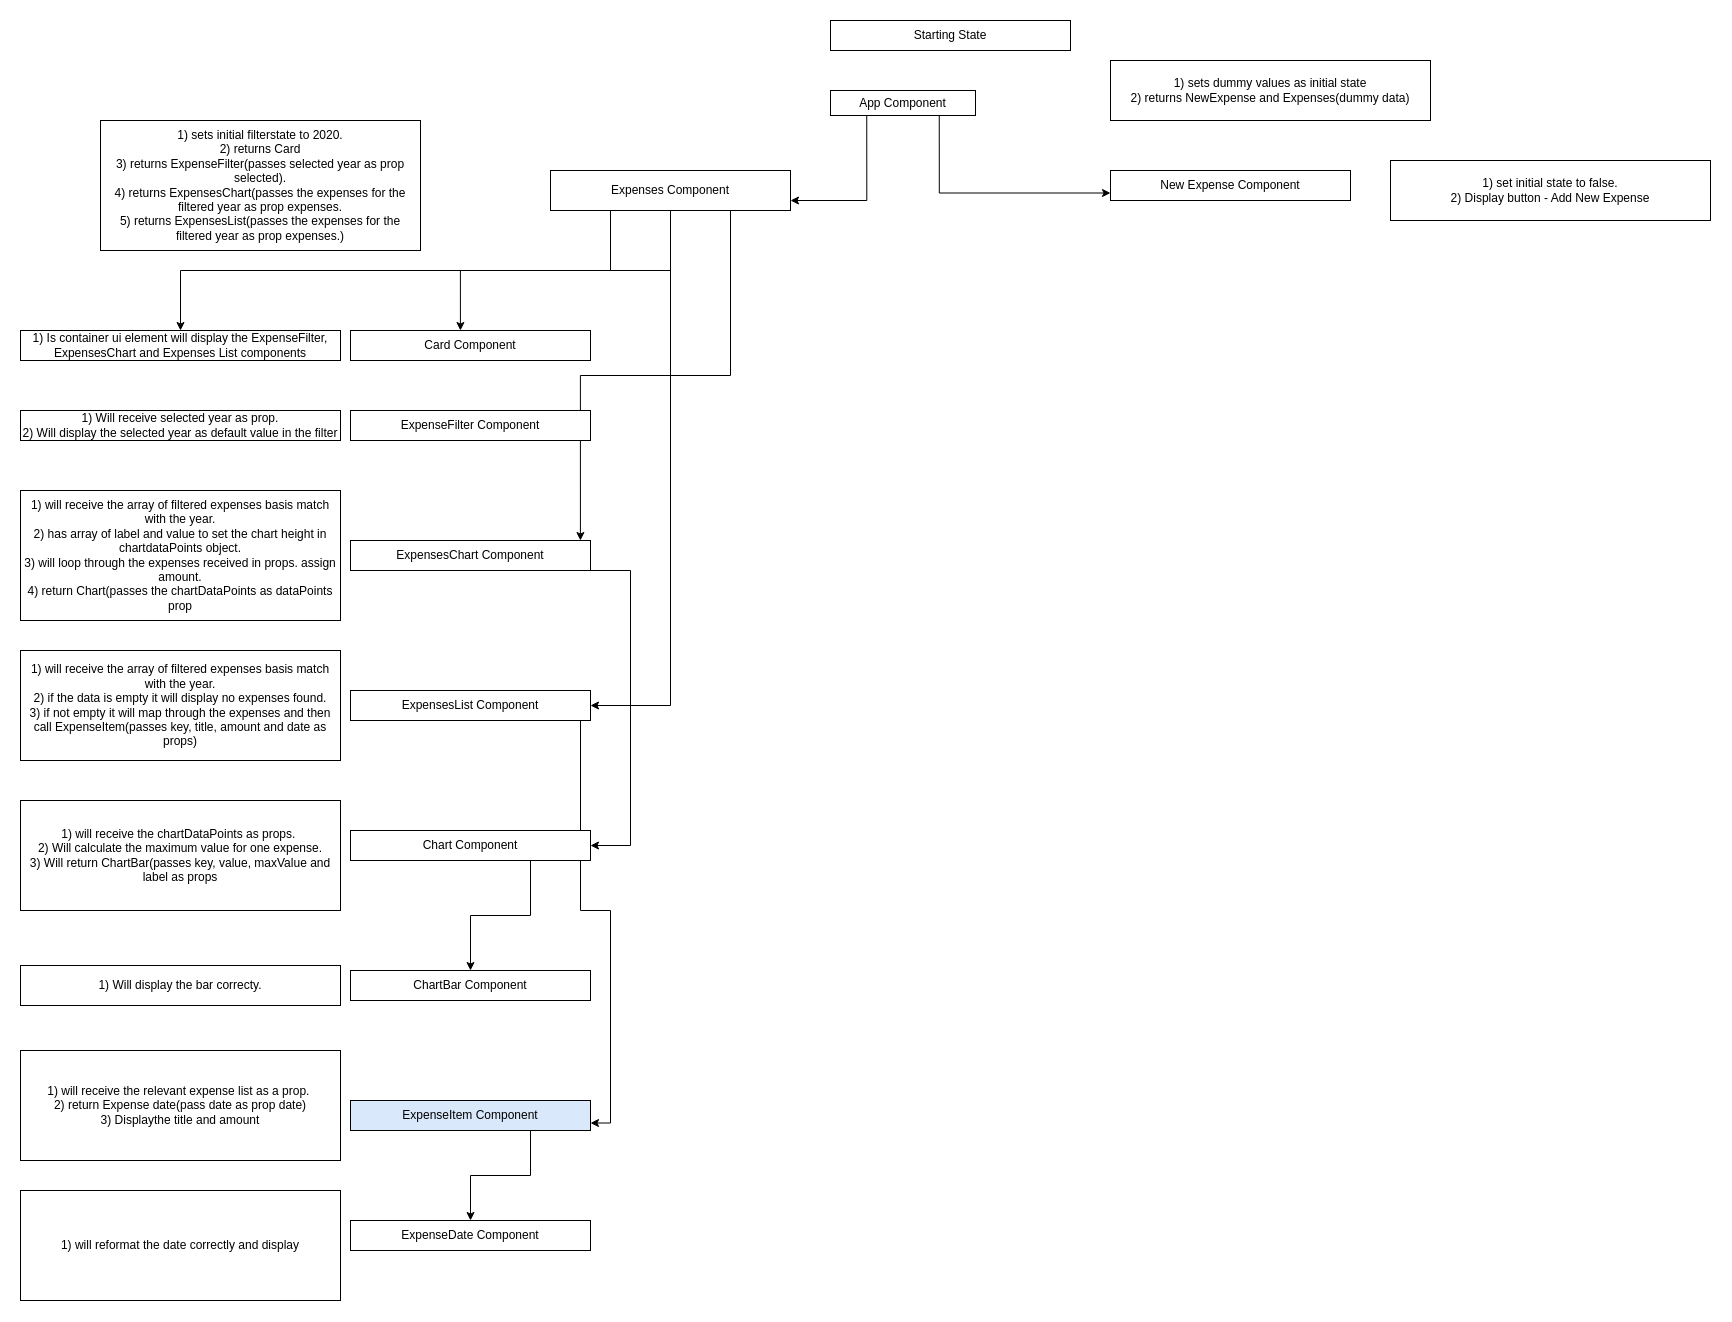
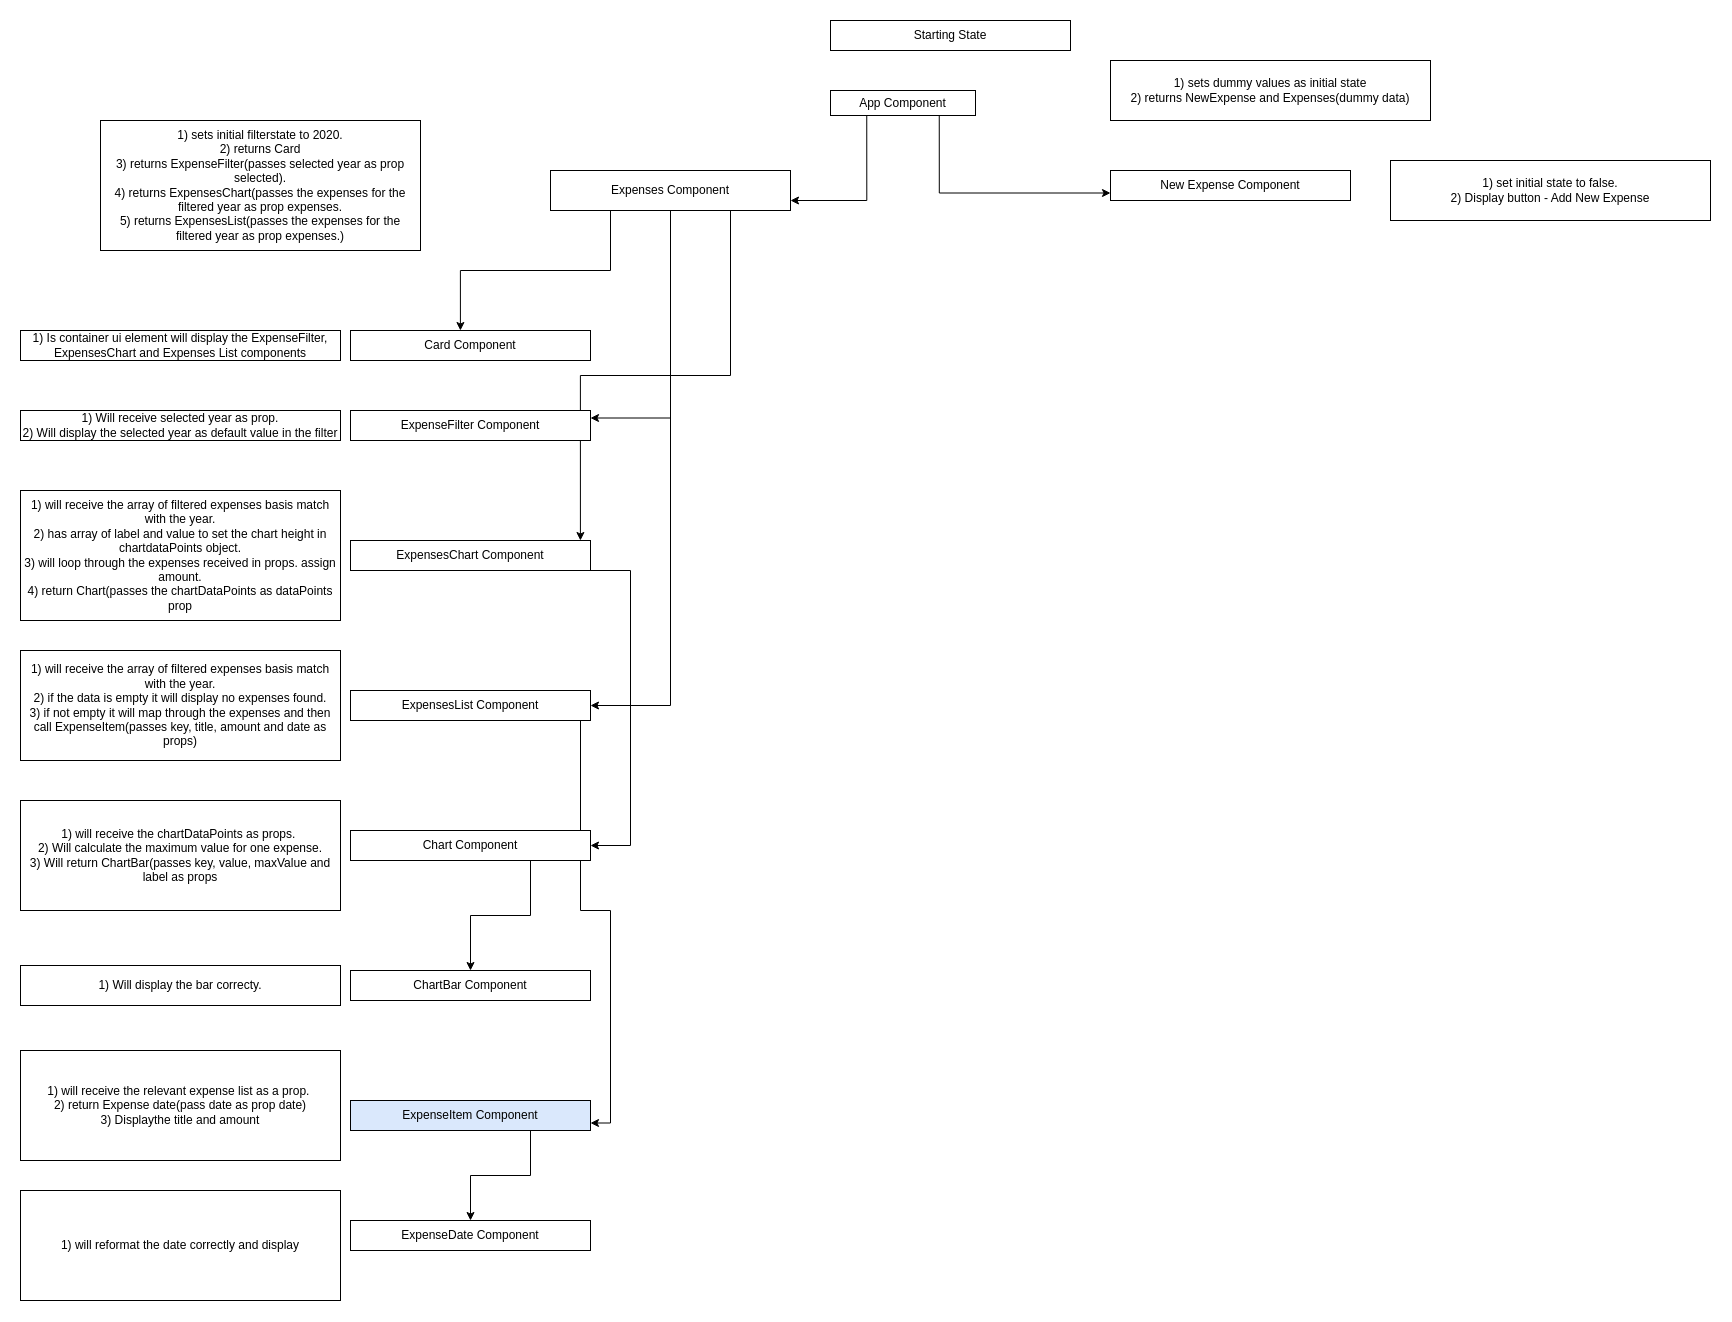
(294, 271) -> (633, 418)
